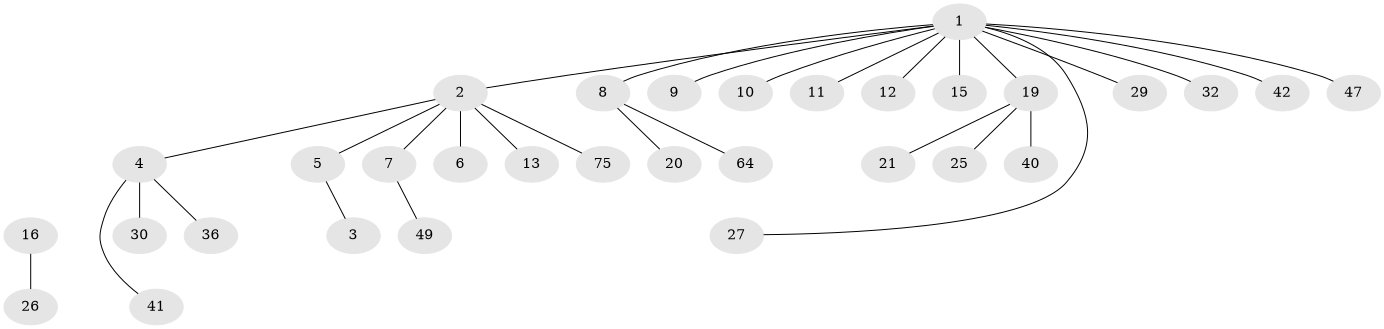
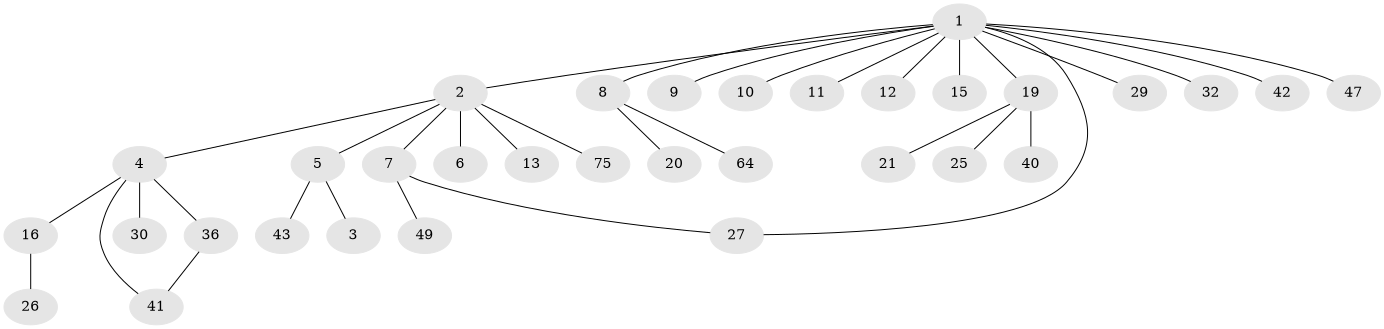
none -> (85, 200)
none -> (558, 213)
none -> (282, 236)
none -> (184, 271)
